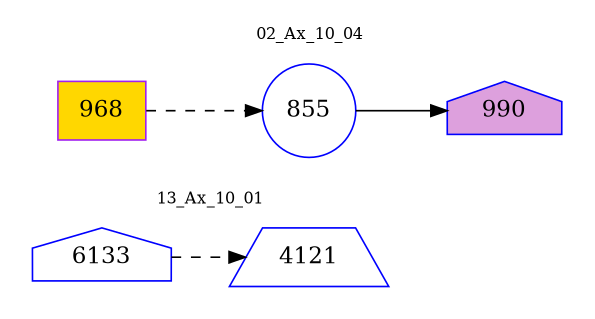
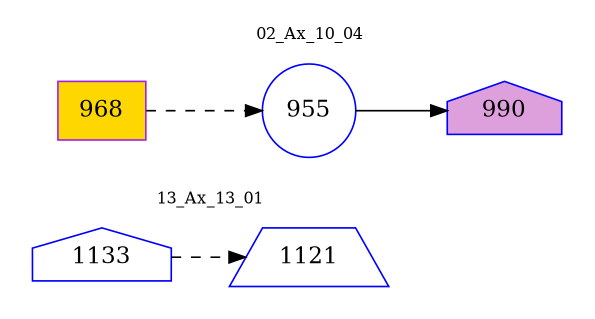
(309, 111) -> (309, 111)
(210, 199) -> (210, 199)
(102, 257) -> (102, 257)
(309, 257) -> (309, 257)
